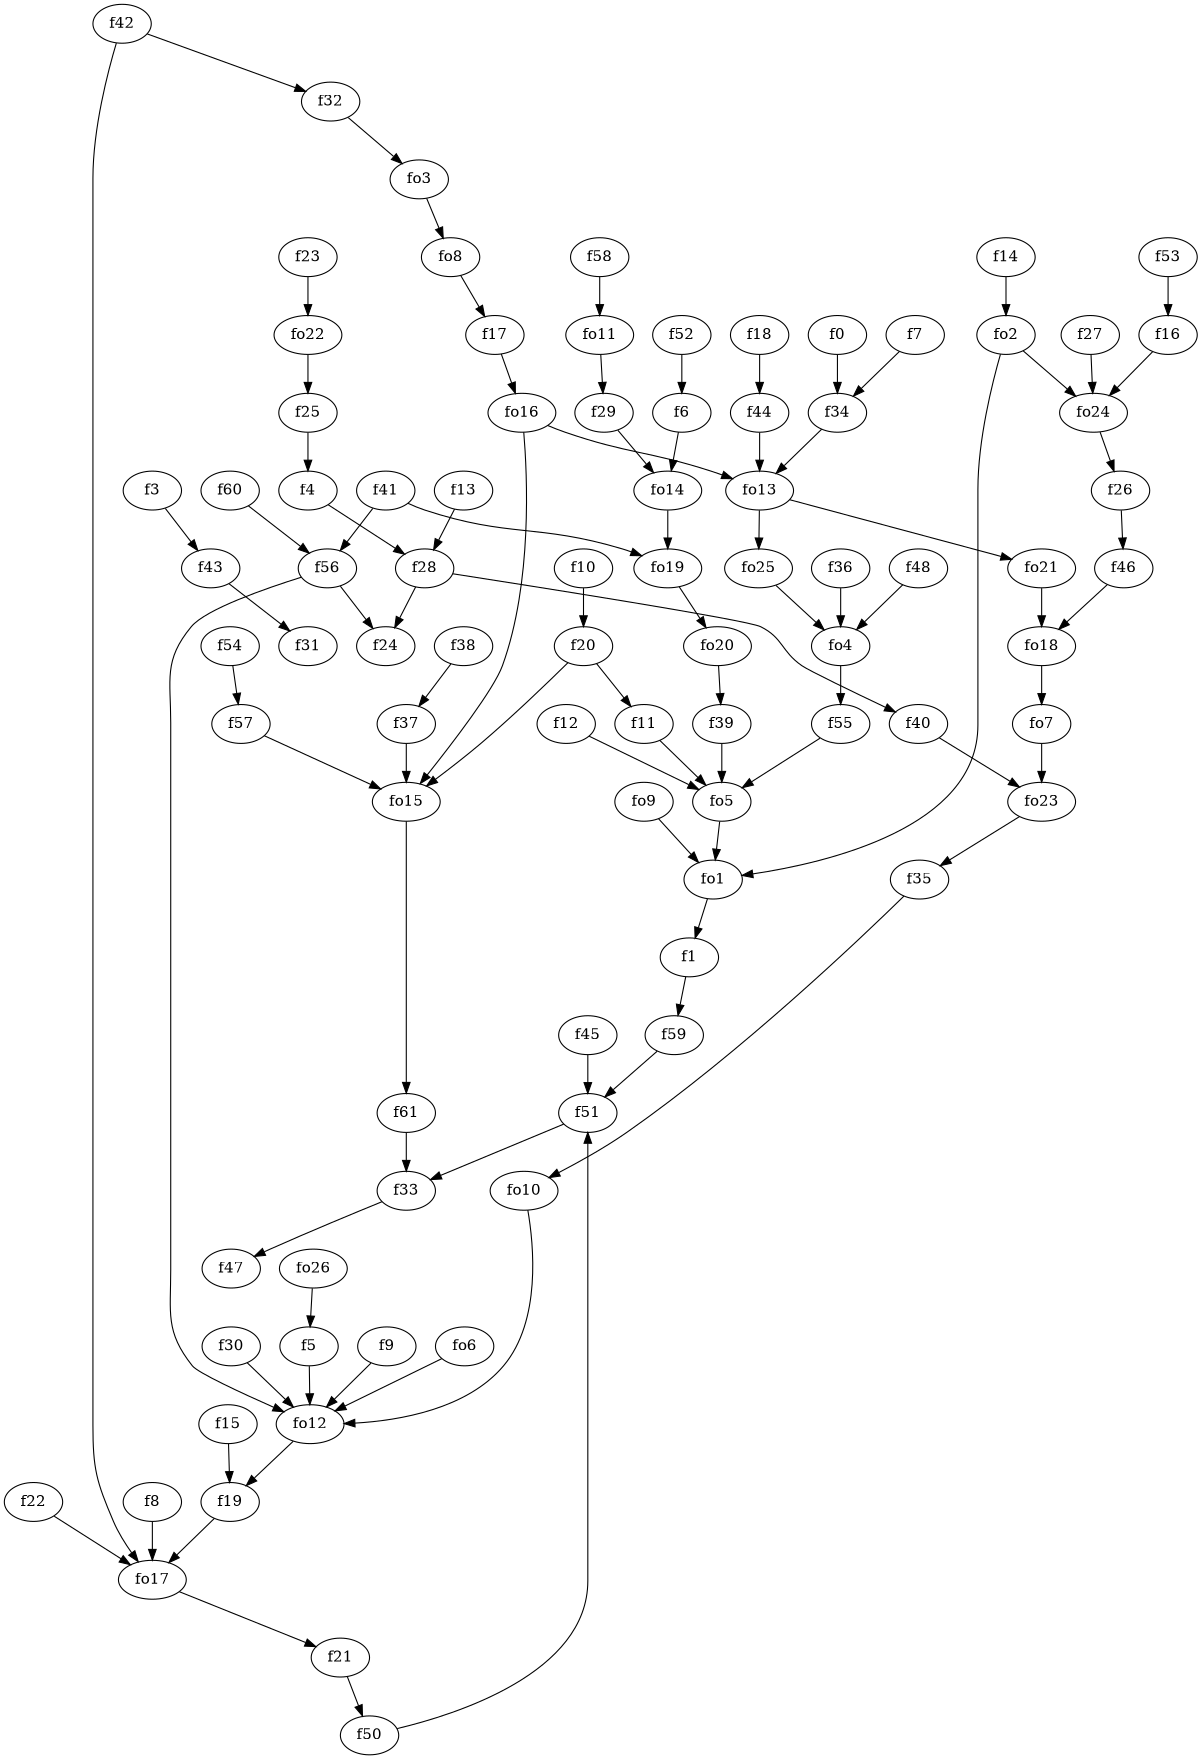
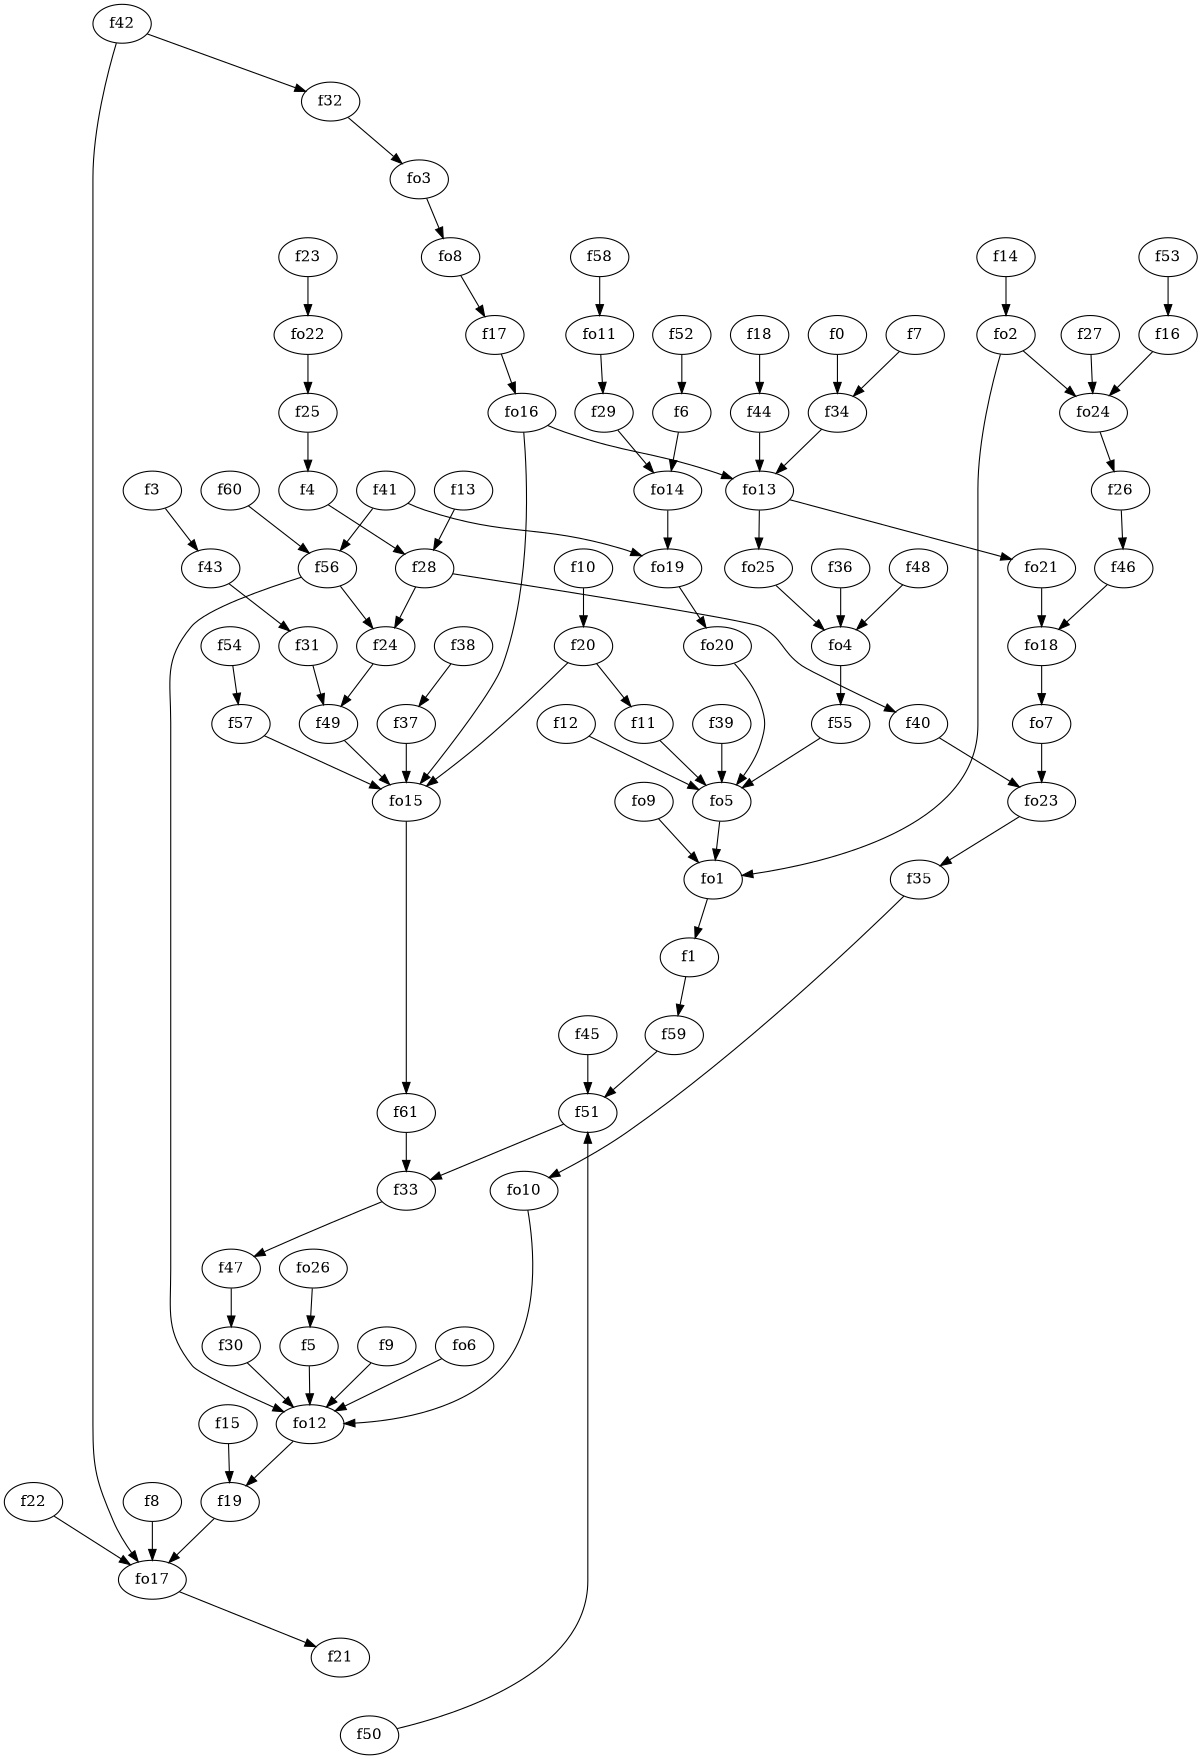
(719, 680) -> (764, 718)
none -> (328, 724)
none -> (231, 1302)
(353, 1691) -> none
